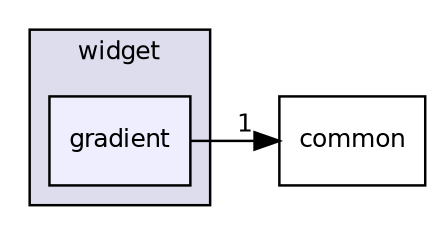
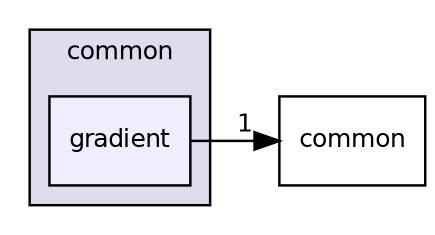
(120, 53) -> (120, 53)
